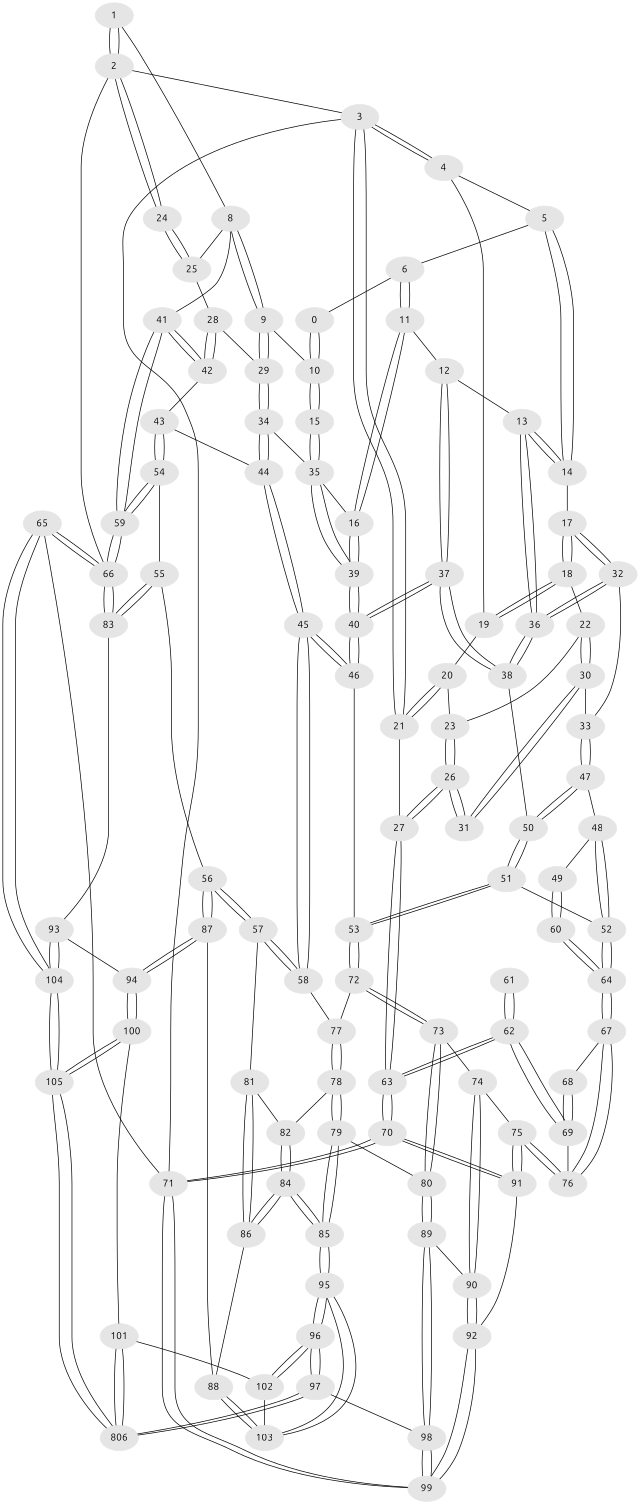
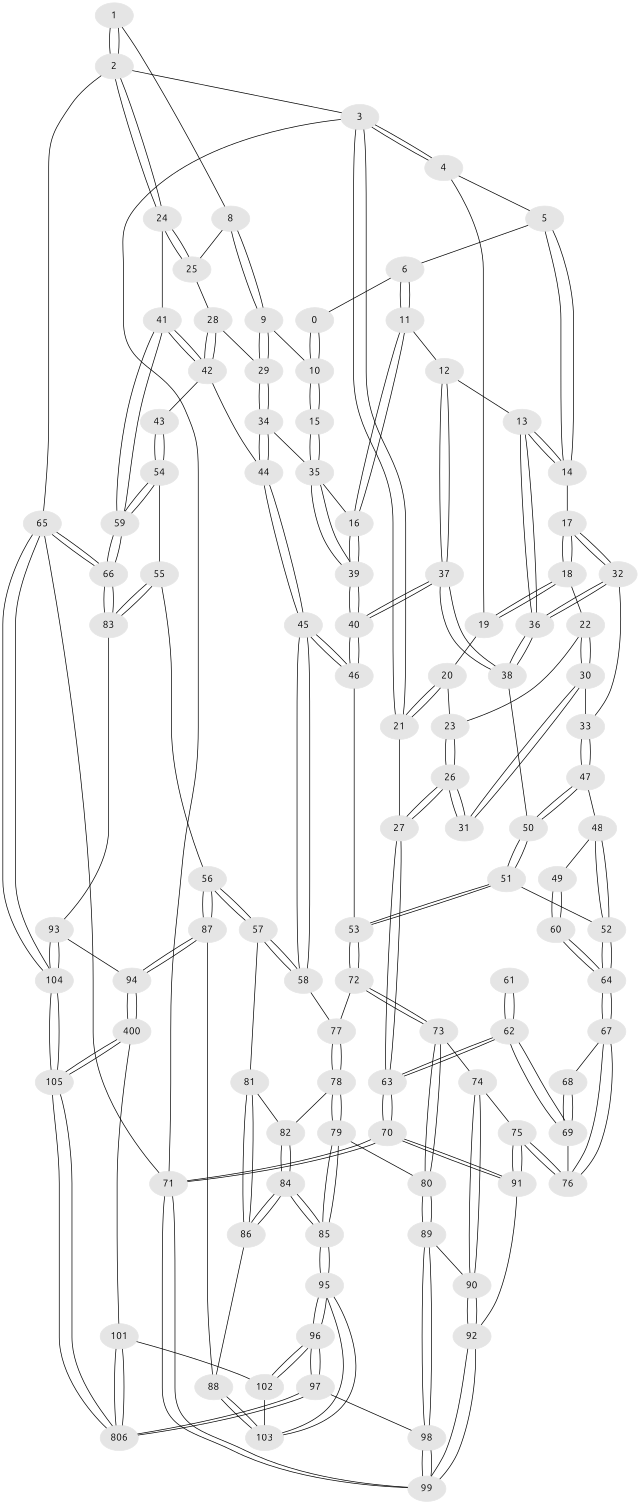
(218, 281) -> (162, 269)
(81, 319) -> (49, 284)
(212, 447) -> (232, 423)
(132, 1032) -> (132, 1032)
